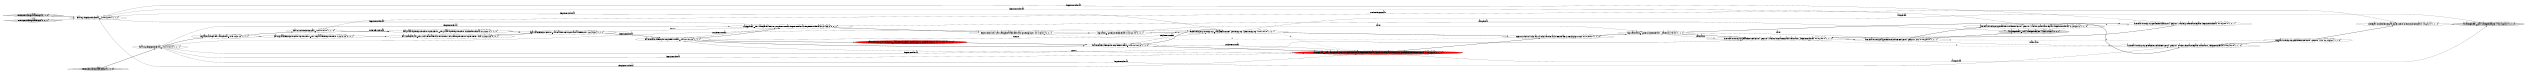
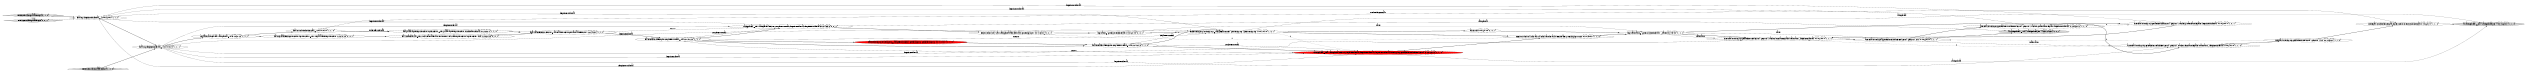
none -> (1483, 31)
none -> (129, 32)
